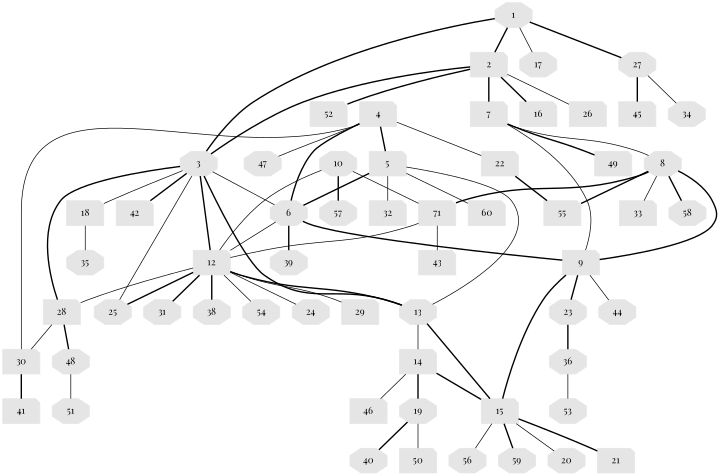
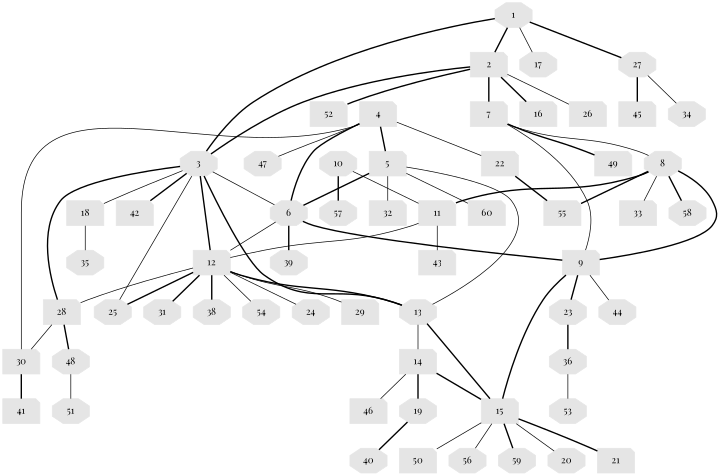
(261, 203) -> none
(437, 213) -> (437, 213)
(418, 436) -> (459, 436)
